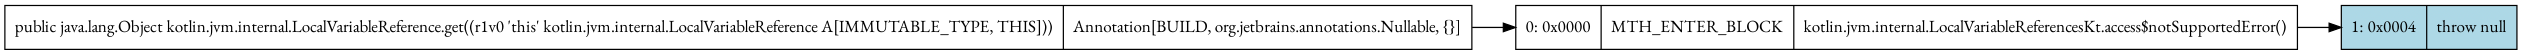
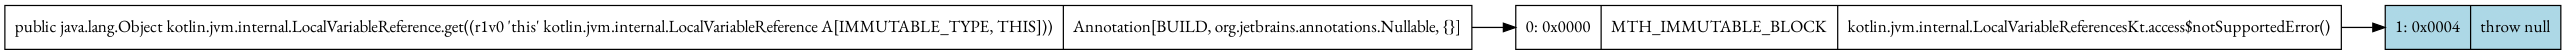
(1697, 27) -> (1719, 27)
